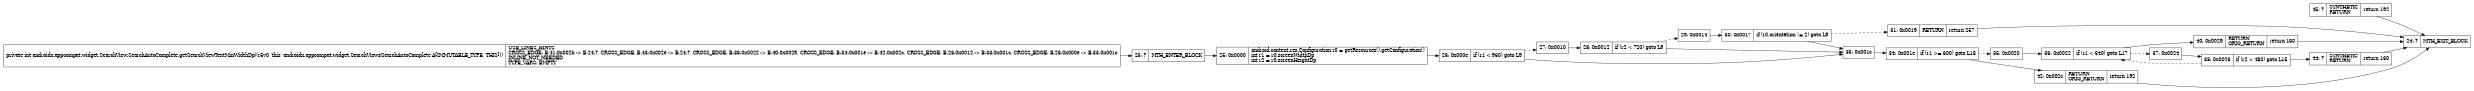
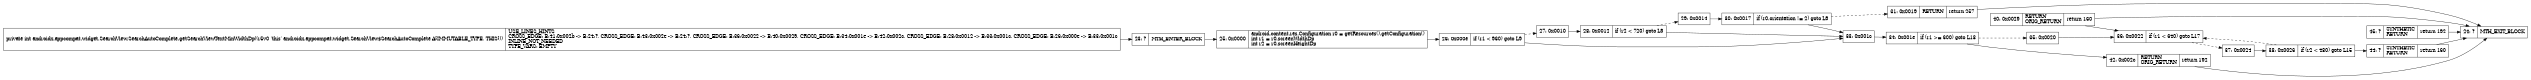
(2157, 44) -> (2100, 28)
